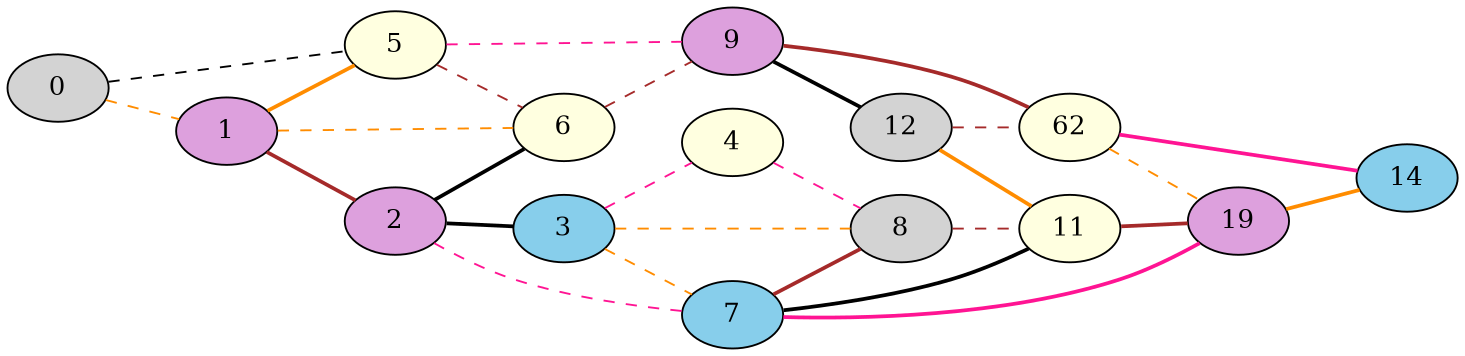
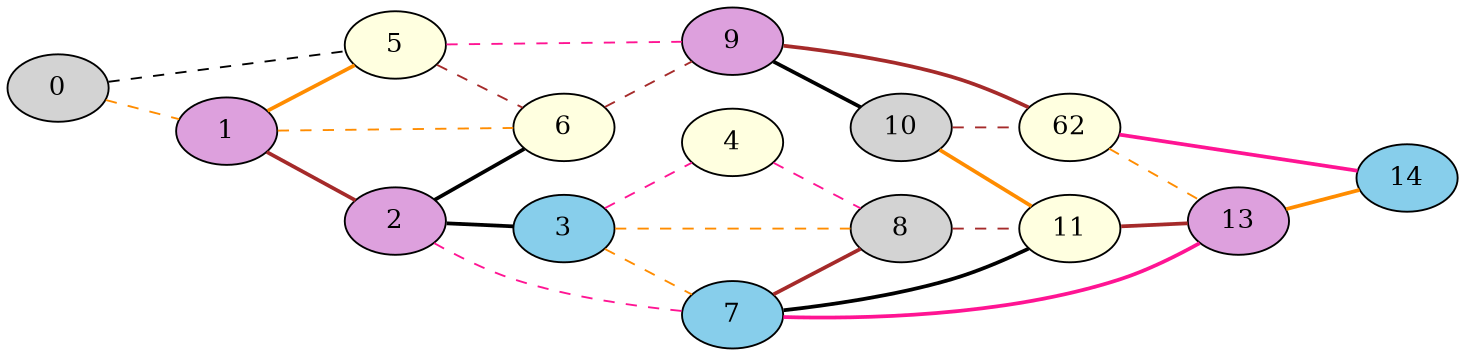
(901, 127) -> (901, 127)
(1238, 221) -> (1238, 221)
